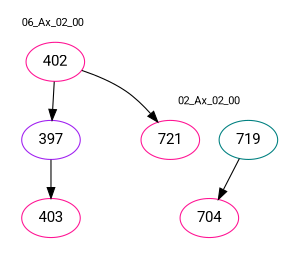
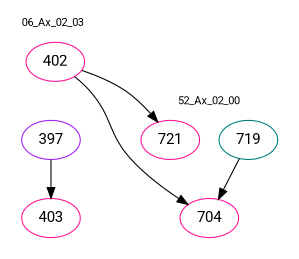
(53, 23) -> (53, 23)
(53, 96) -> (119, 144)
(209, 101) -> (209, 101)
